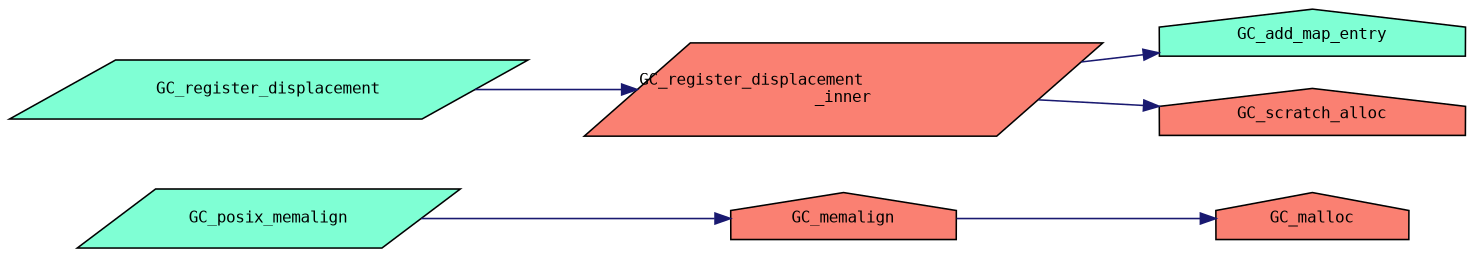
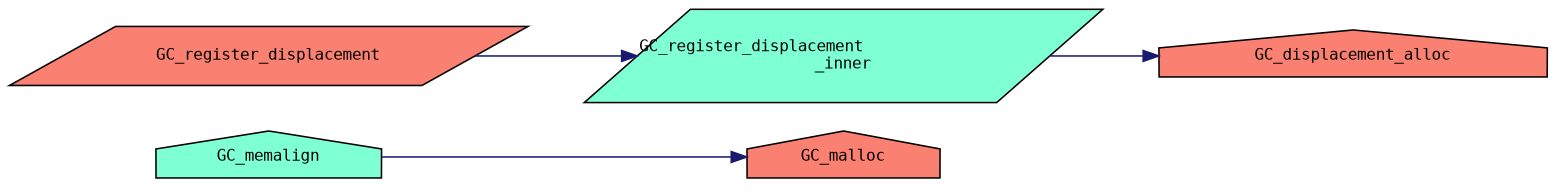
(1312, 35) -> none
(269, 90) -> (269, 56)
(844, 90) -> (844, 56)
(1312, 114) -> (1353, 56)
(269, 219) -> none
(844, 219) -> (269, 157)
